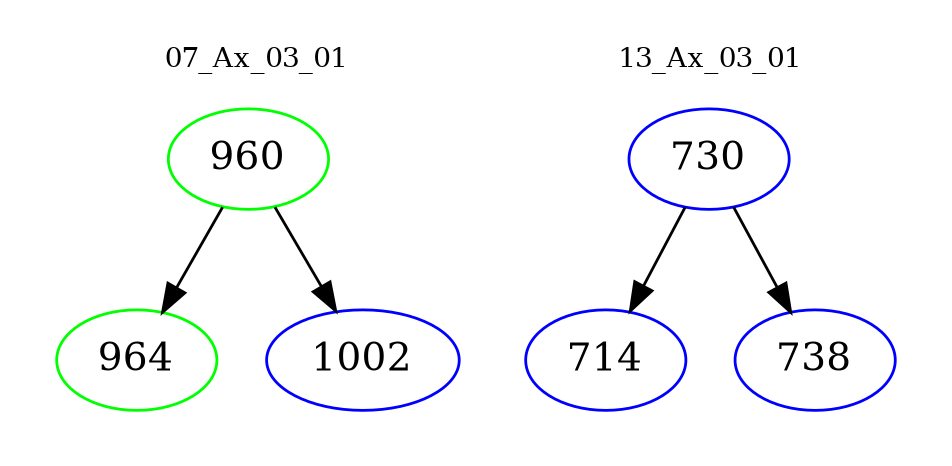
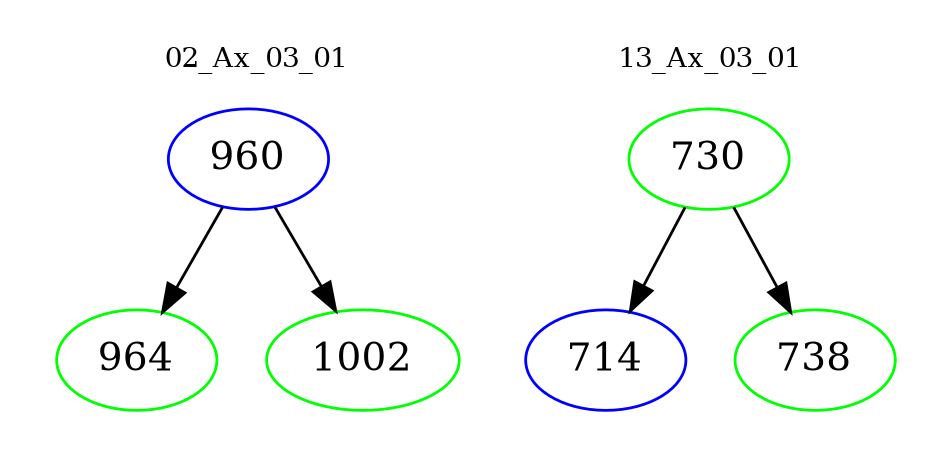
(257, 60) -> (257, 60)
(248, 159) -> (248, 159)
(709, 159) -> (709, 159)
(363, 360) -> (363, 360)
(815, 360) -> (815, 360)
